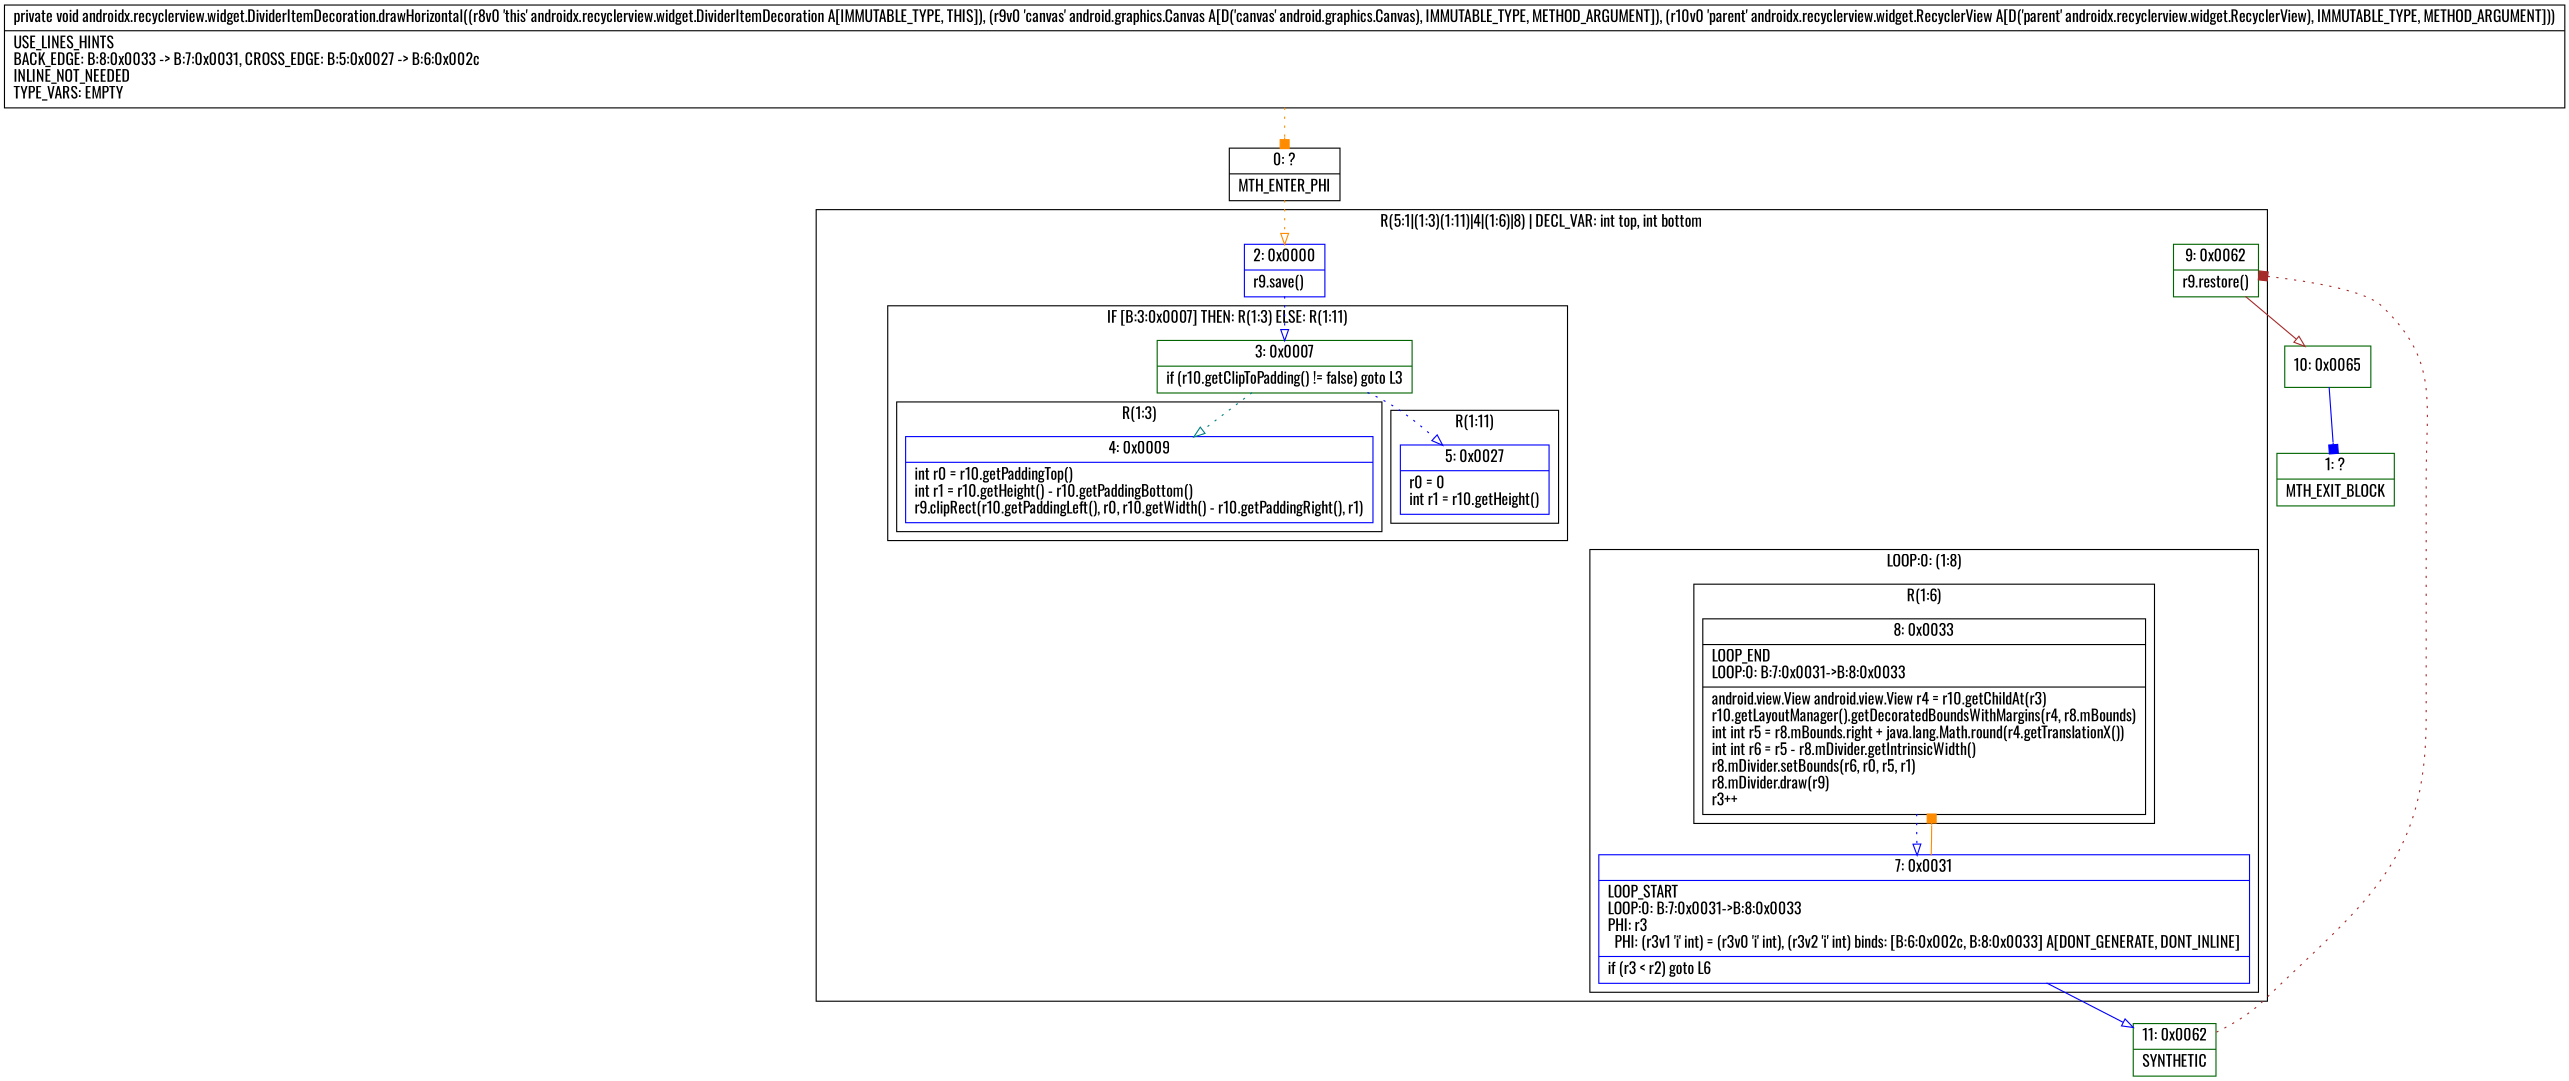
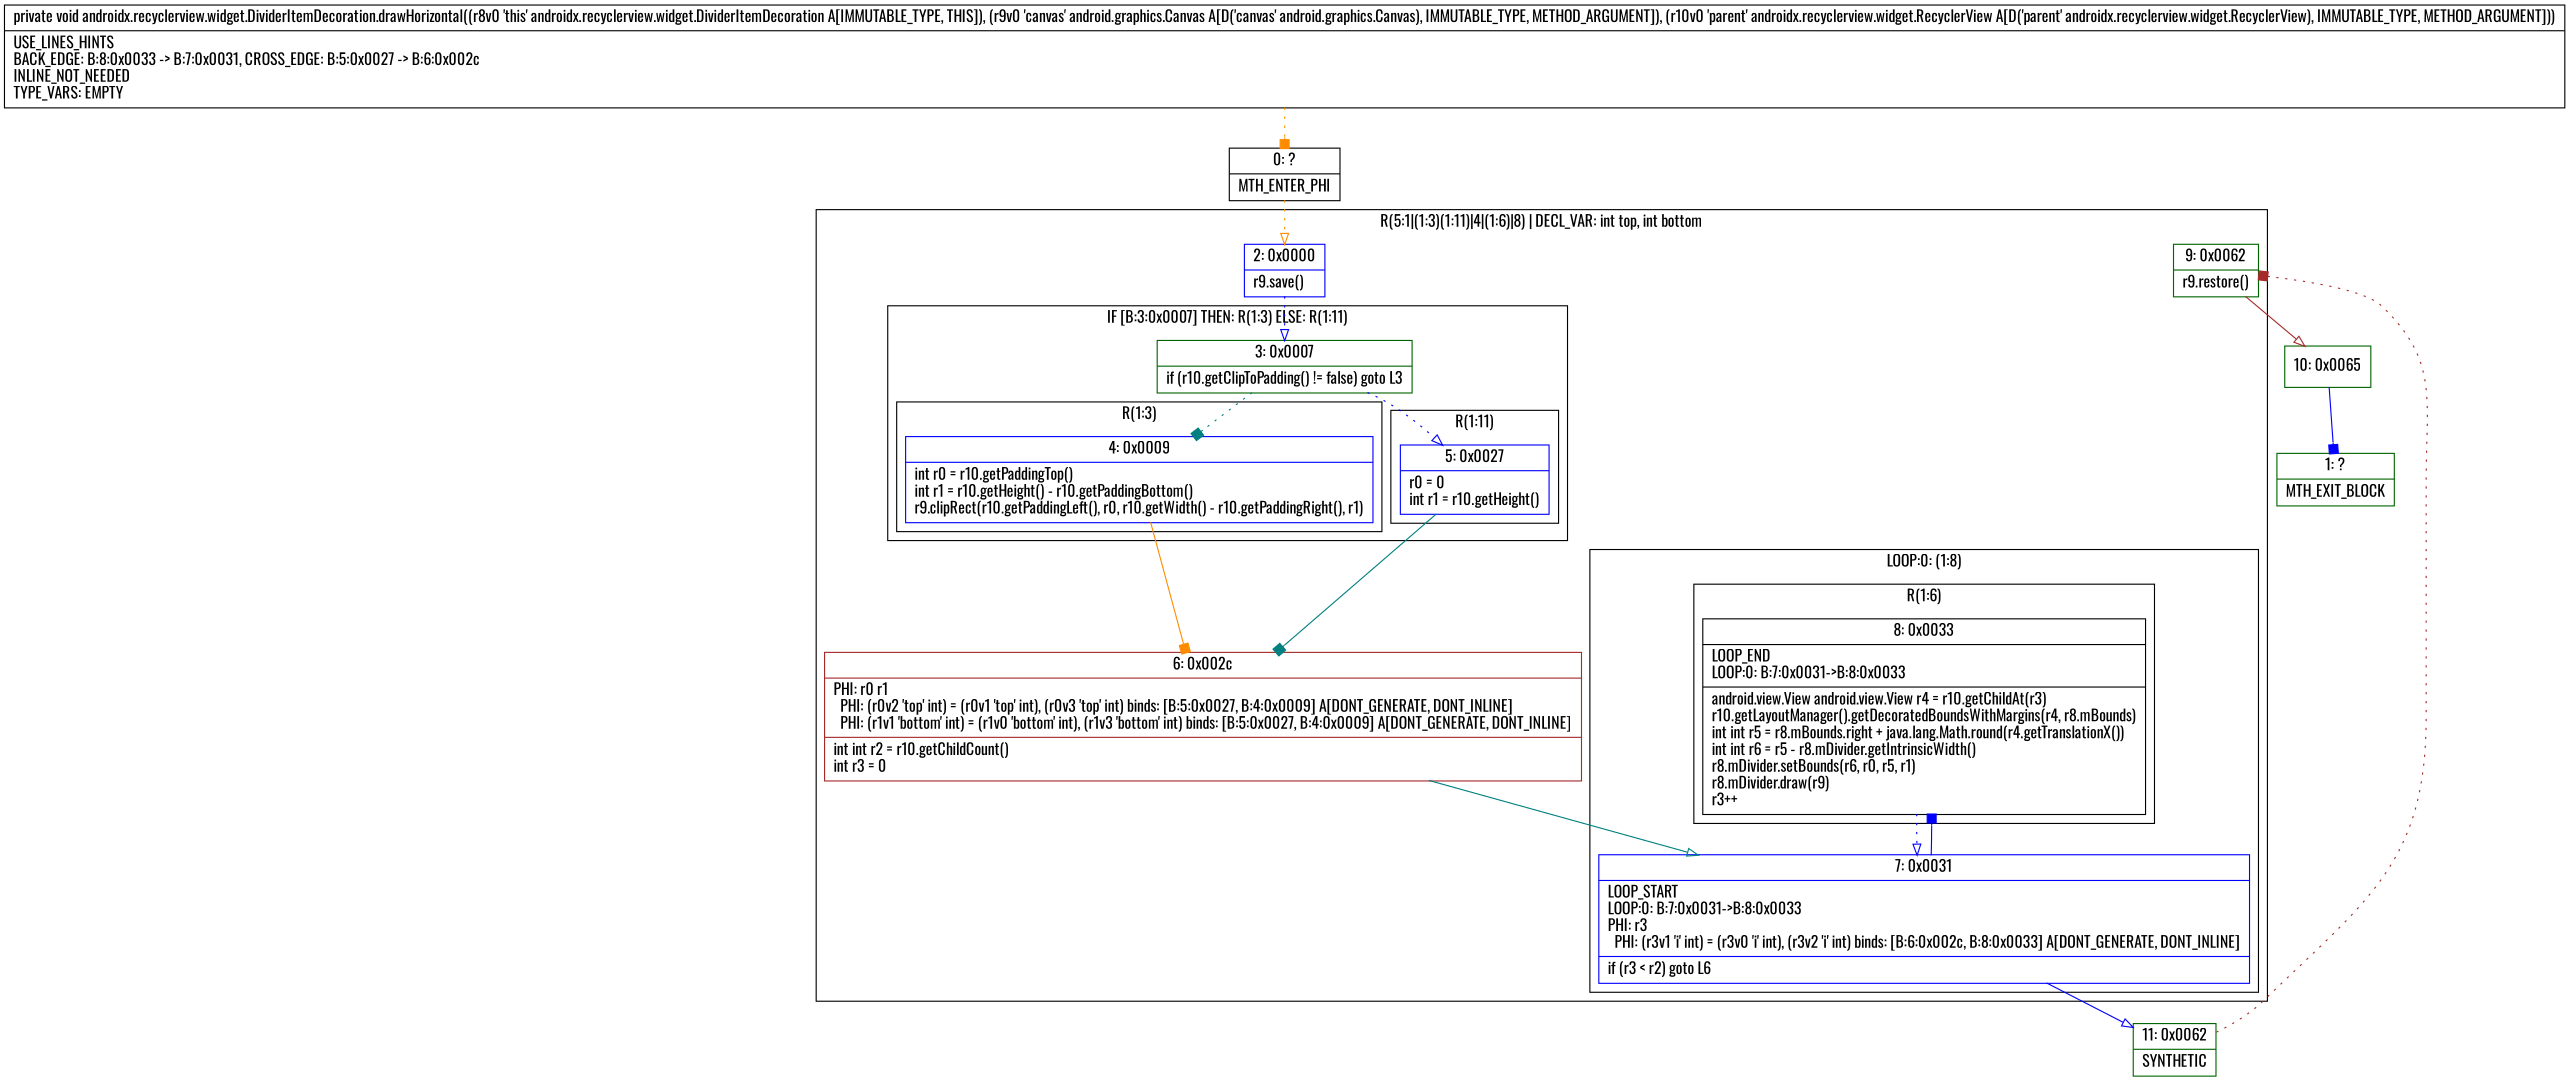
(1228, 411) -> (1228, 411)
none -> (1203, 717)
(1932, 840) -> (1932, 840)
